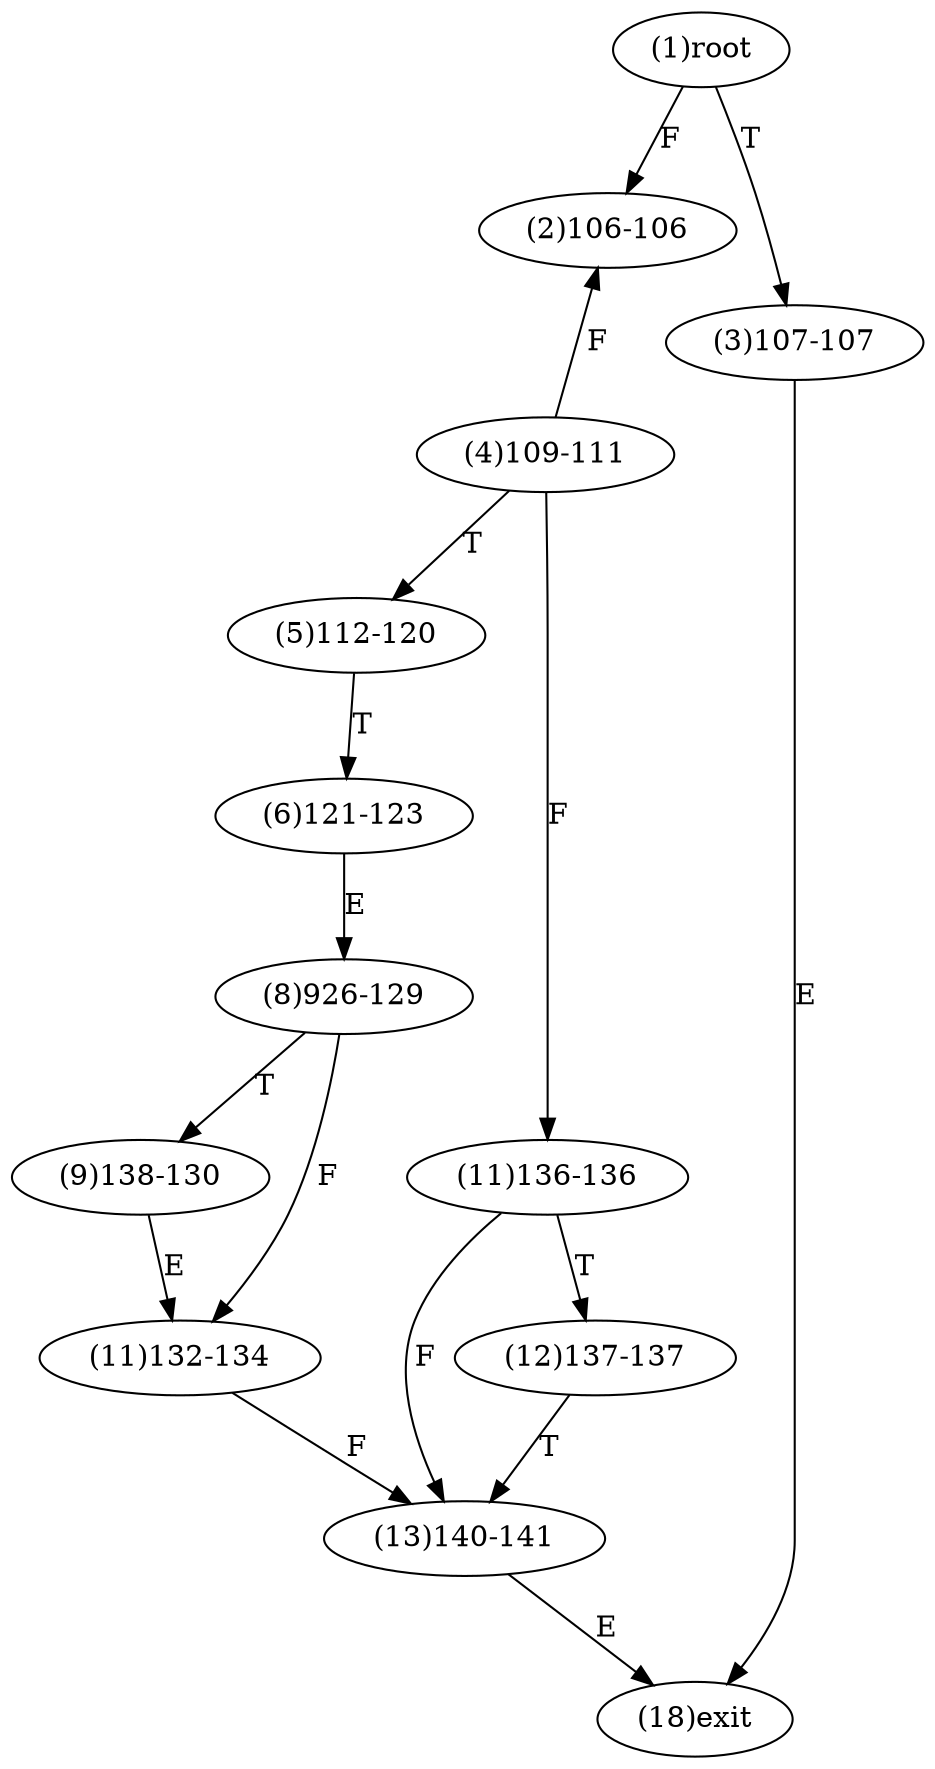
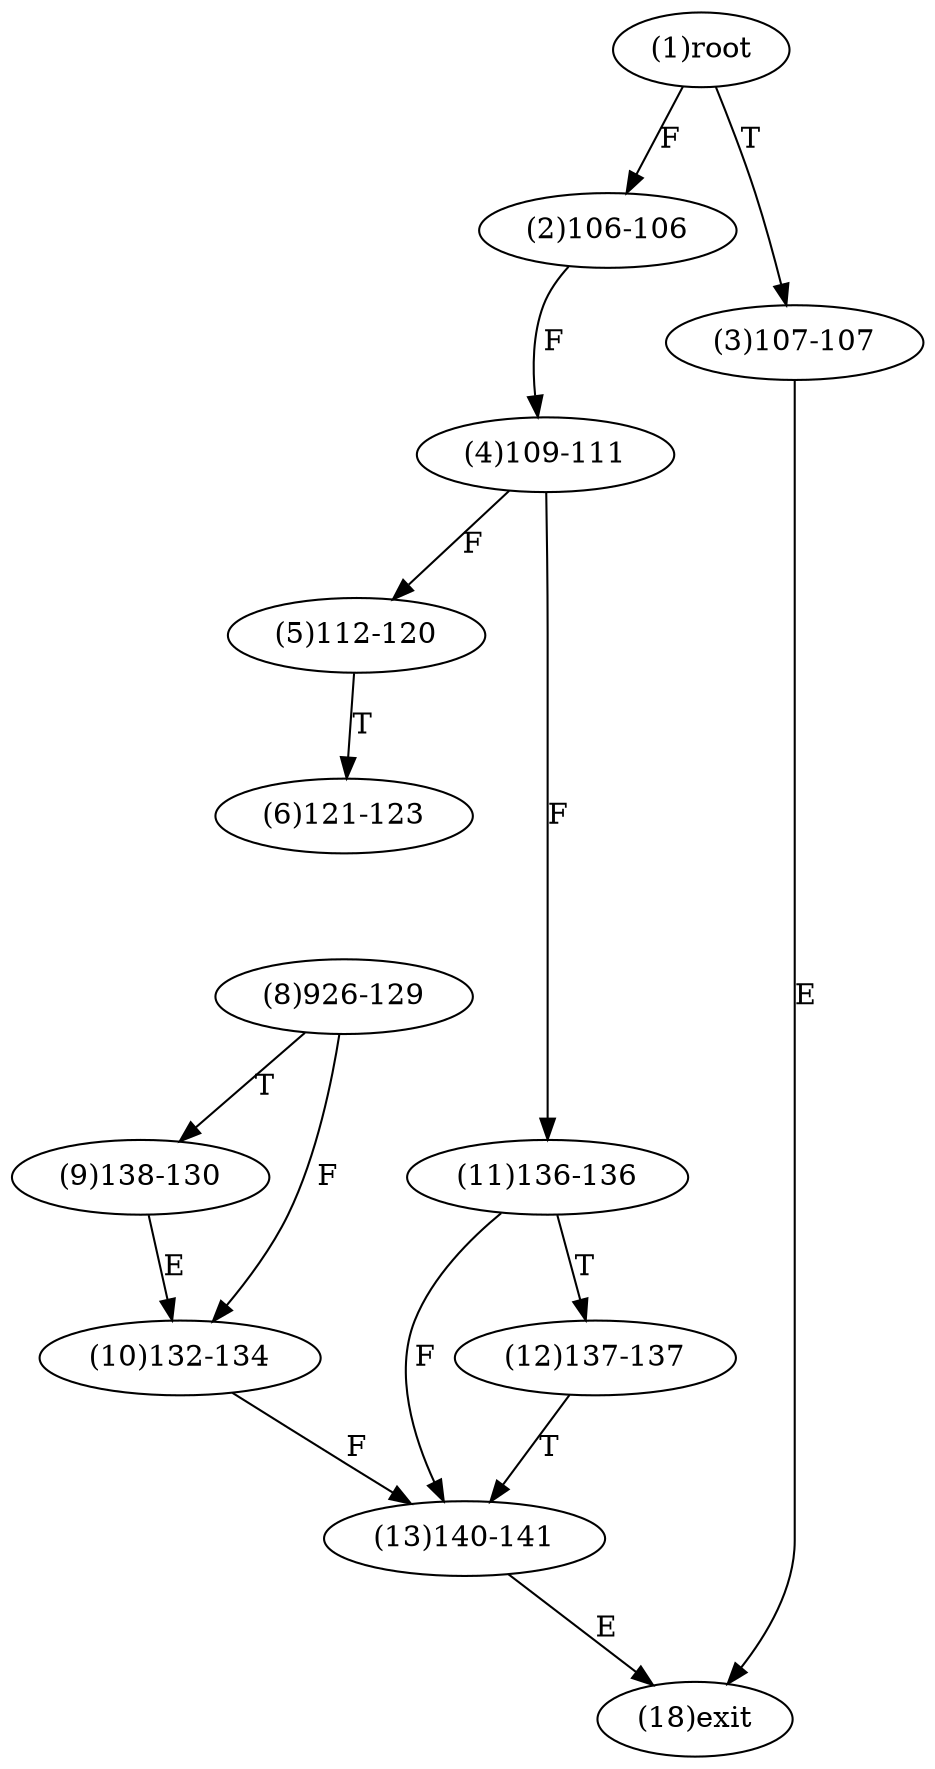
(574, 353) -> (537, 327)
(473, 545) -> (473, 545)
(344, 896) -> none
(180, 1358) -> (180, 1358)
